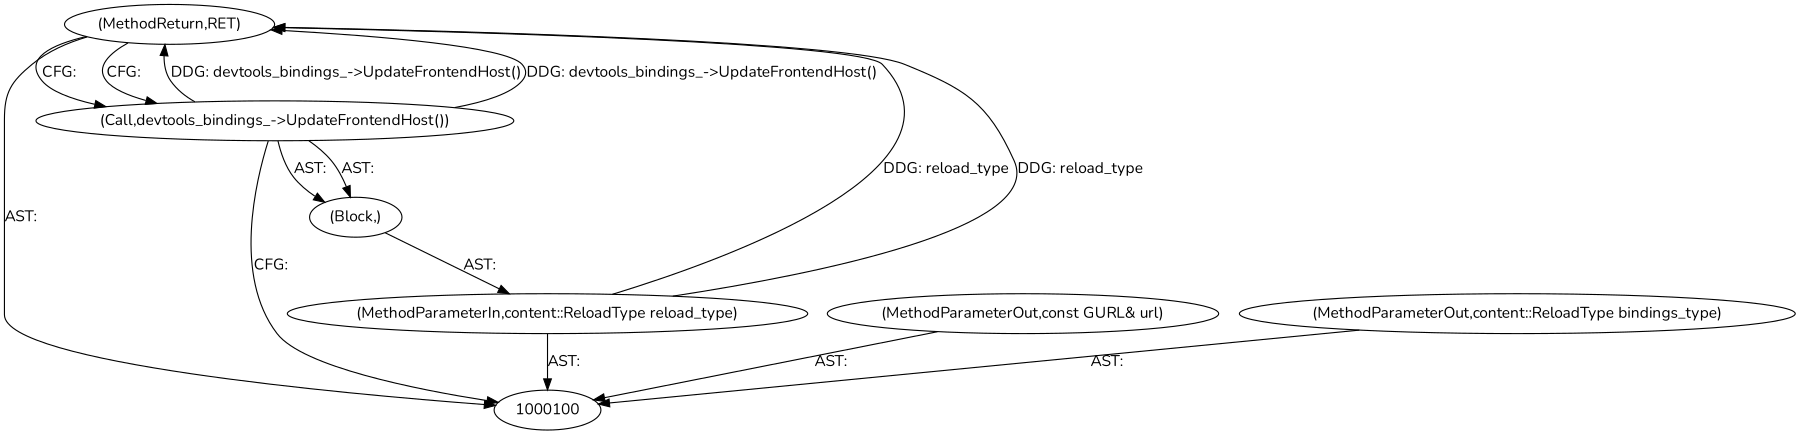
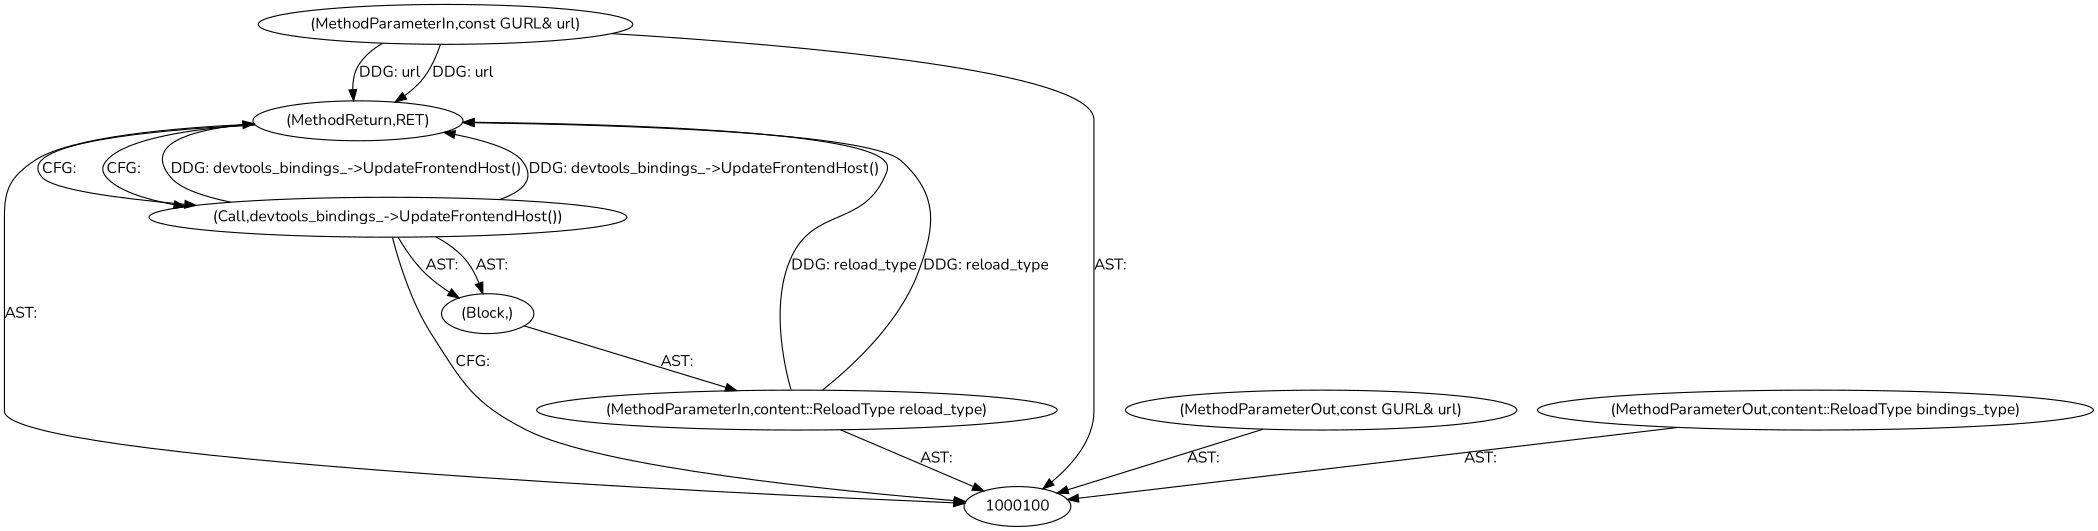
none -> (446, 24)
